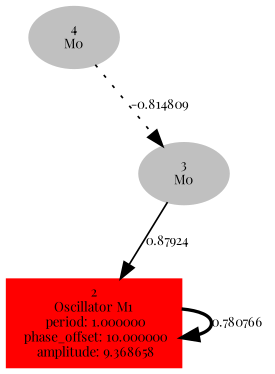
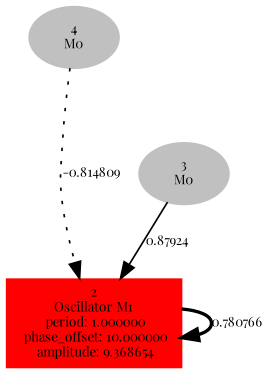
(124, 99) -> (61, 166)
(94, 352) -> (94, 352)
